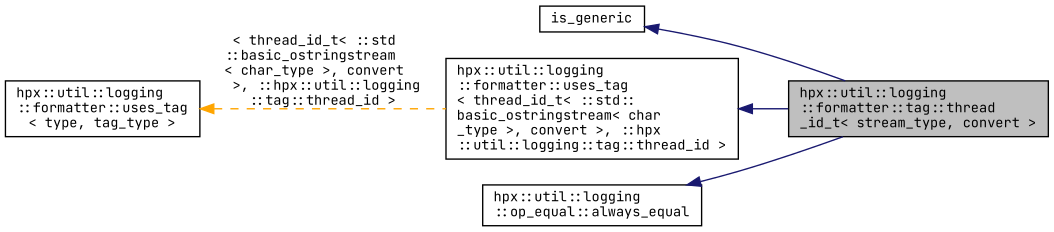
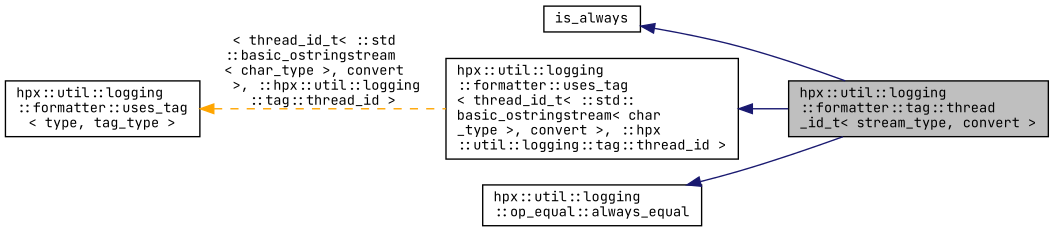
(592, 19) -> (592, 19)
